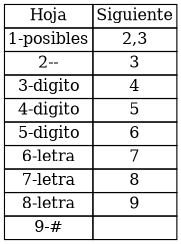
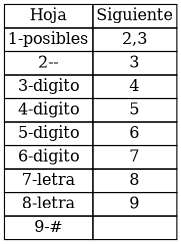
(49, 157) -> (49, 157)
